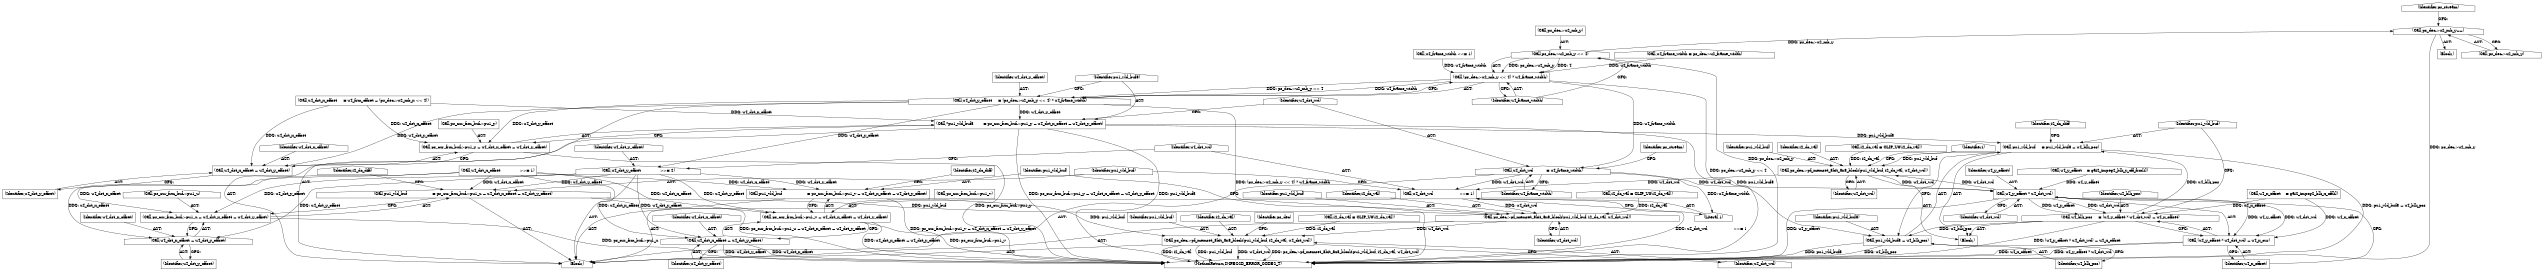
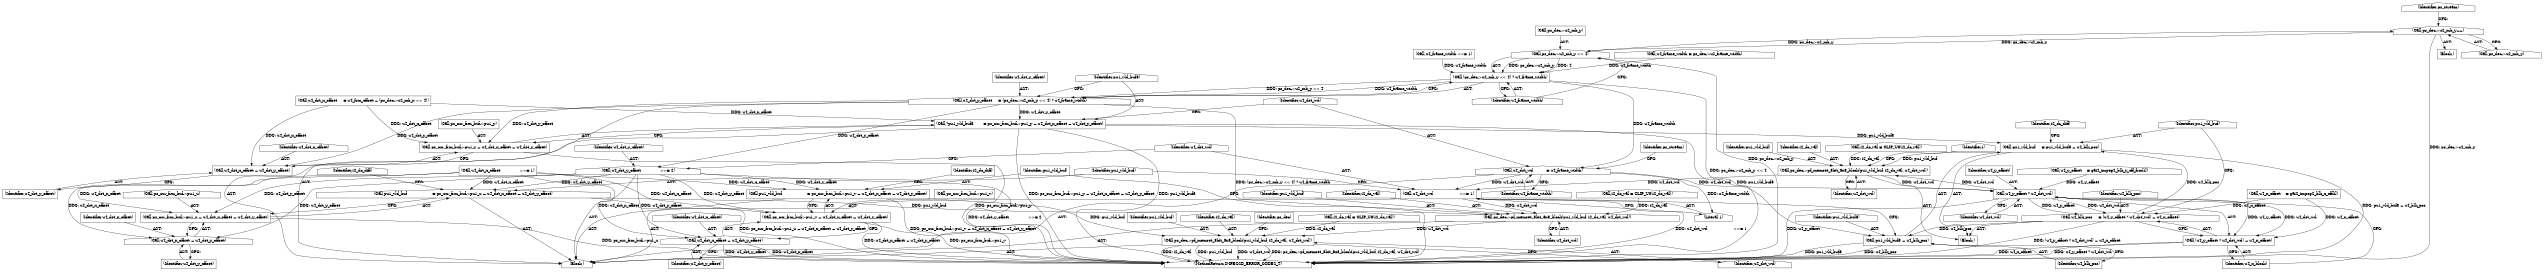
none -> (1992, 41)
(1939, 175) -> (1691, 202)
none -> (995, 189)
(2229, 241) -> (2229, 241)
(2246, 264) -> (2246, 264)
